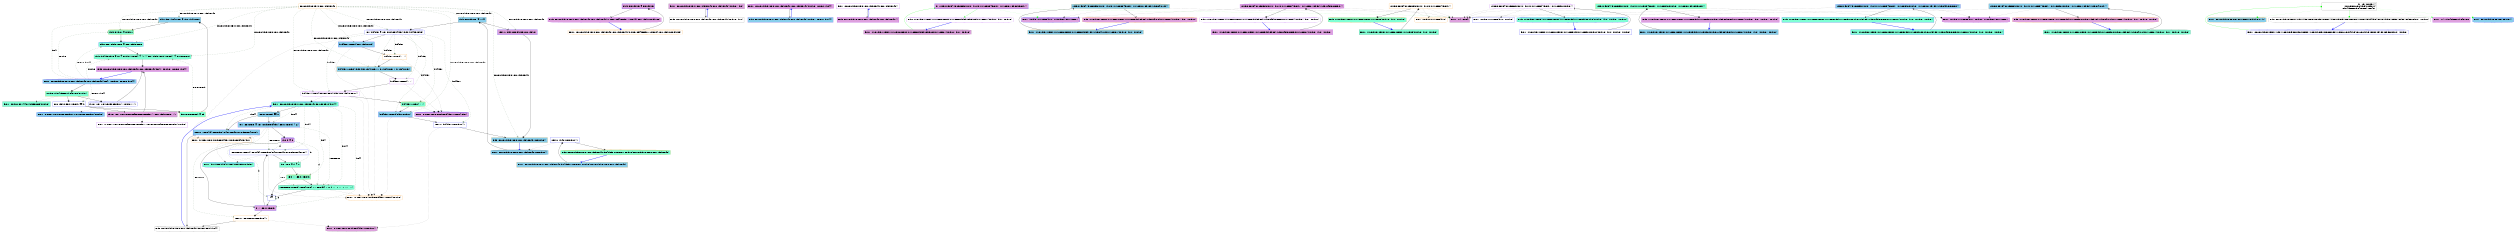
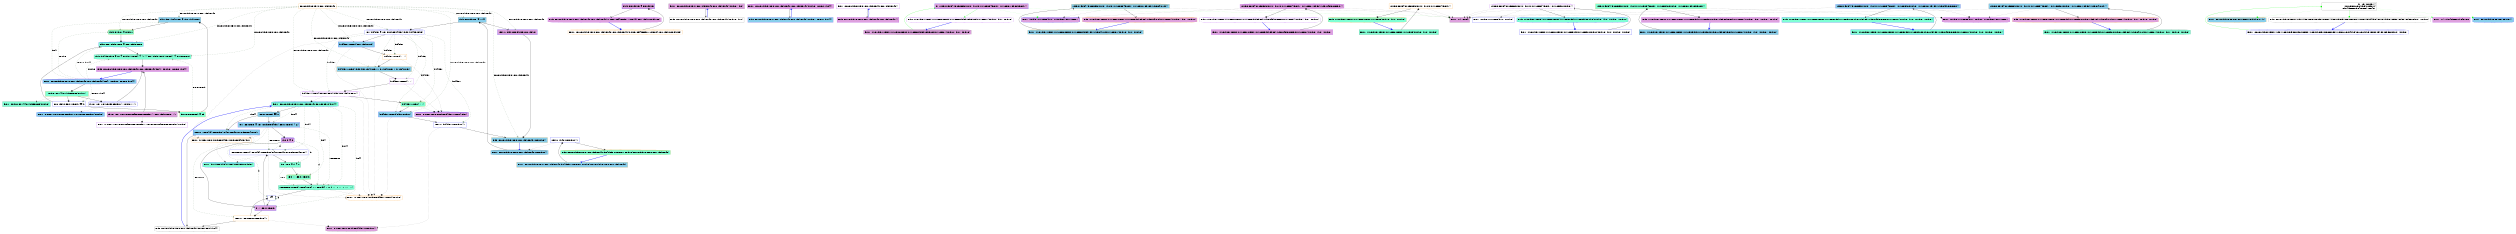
(1431, 20) -> none
(67, 94) -> (67, 94)
(105, 109) -> (57, 68)
(277, 184) -> (255, 204)
